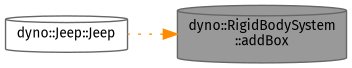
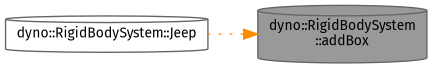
(67, 34) -> (107, 34)
